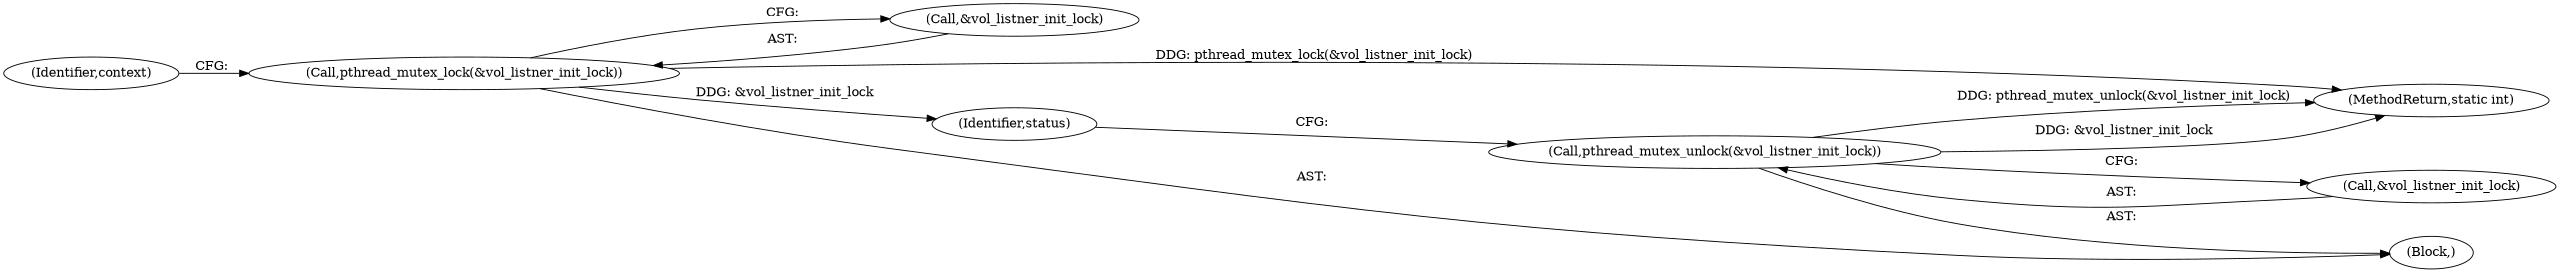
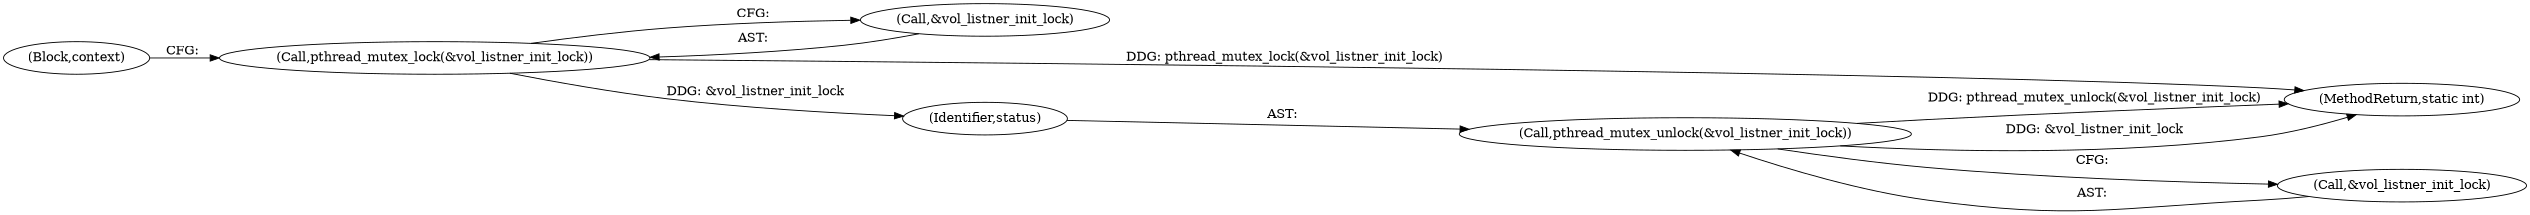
(91, 73) -> (77, 58)
(1314, 123) -> (1285, 115)
(2431, 253) -> none
